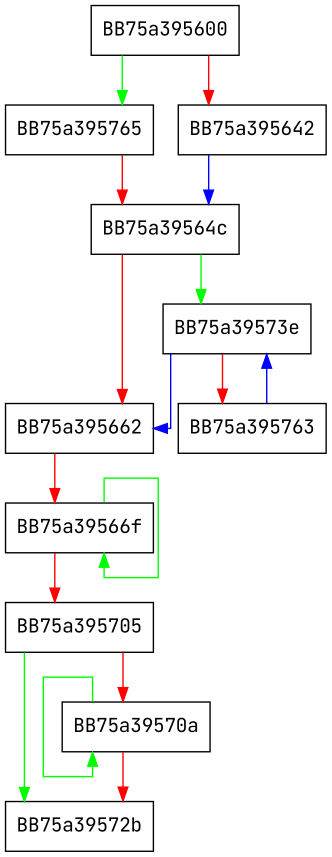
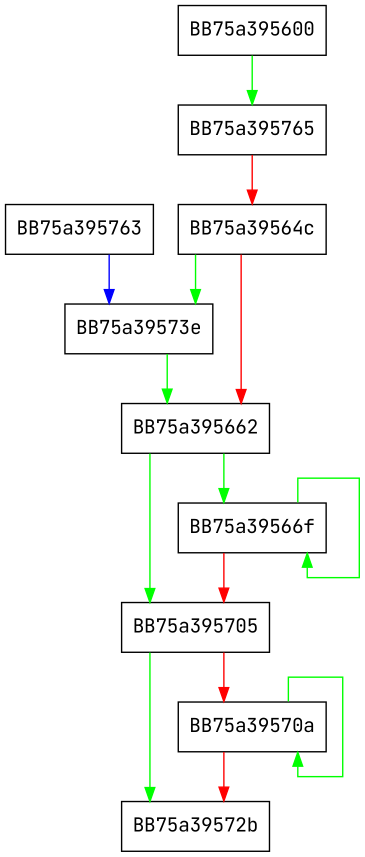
(252, 130) -> none
(222, 372) -> none
(171, 393) -> (167, 372)
(55, 471) -> (224, 471)
none -> (150, 521)
